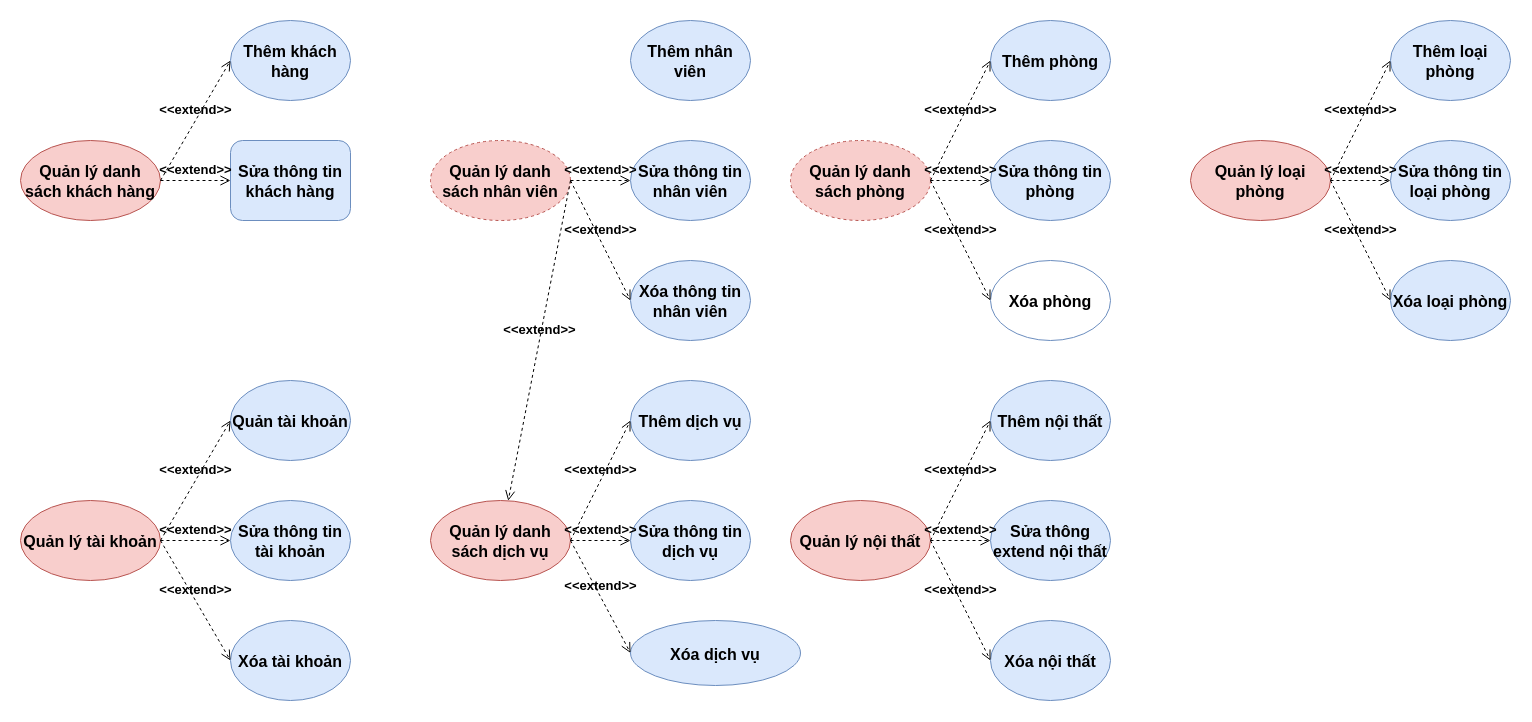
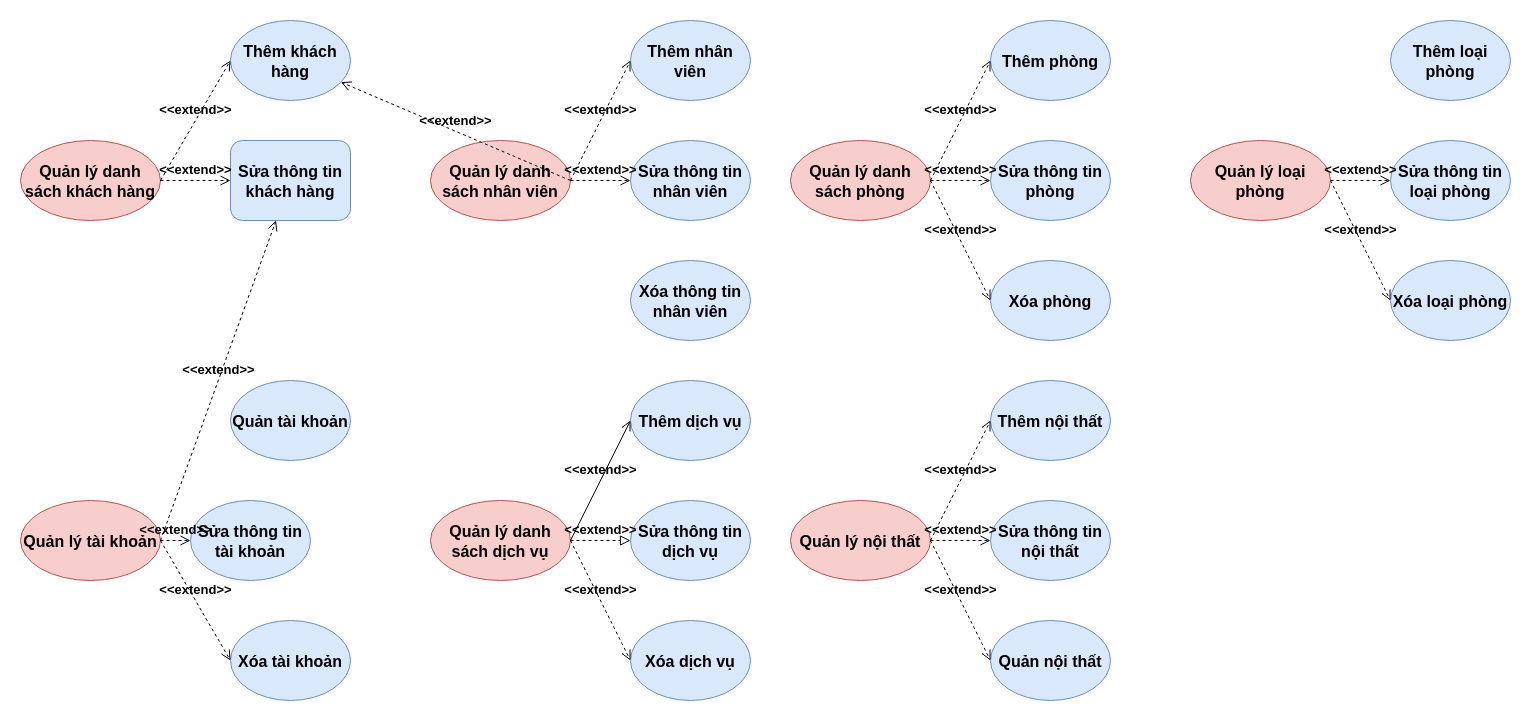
(1361, 120) -> none
(501, 181) -> (501, 181)
(861, 181) -> (861, 181)
(601, 241) -> (455, 131)
(1051, 301) -> (1051, 301)
(539, 341) -> (601, 120)
(196, 480) -> (219, 379)
(601, 480) -> (601, 480)
(291, 541) -> (251, 541)
(623, 541) -> (619, 541)
(1051, 542) -> (1051, 542)
(716, 653) -> (691, 661)
(1051, 662) -> (1051, 662)
